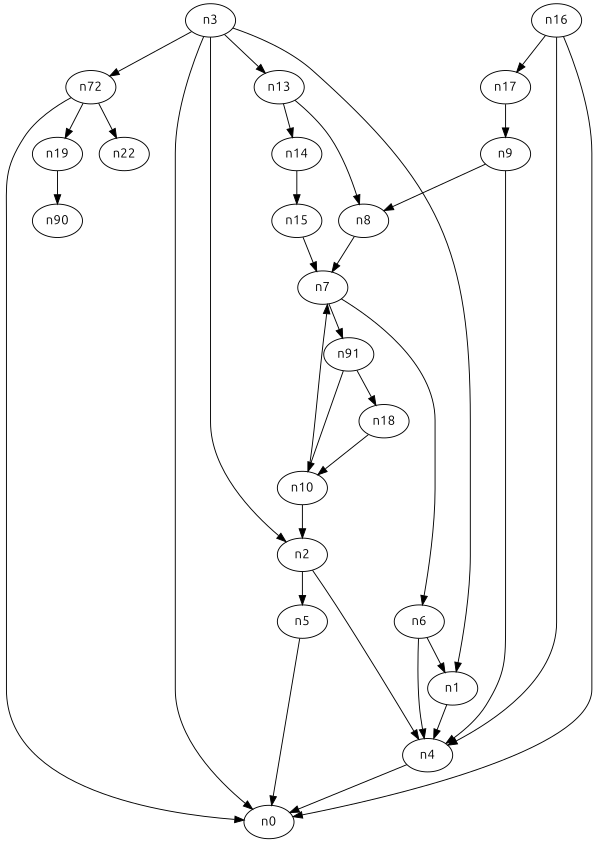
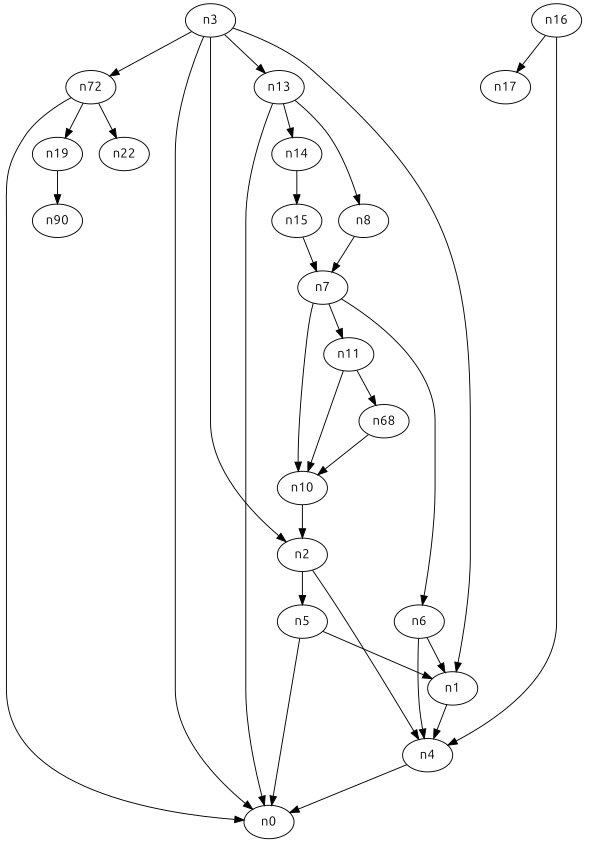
(506, 154) -> none
(349, 354) -> (349, 354)
(318, 393) -> (302, 382)
(384, 421) -> (384, 421)
(592, 524) -> (246, 449)
none -> (373, 653)
